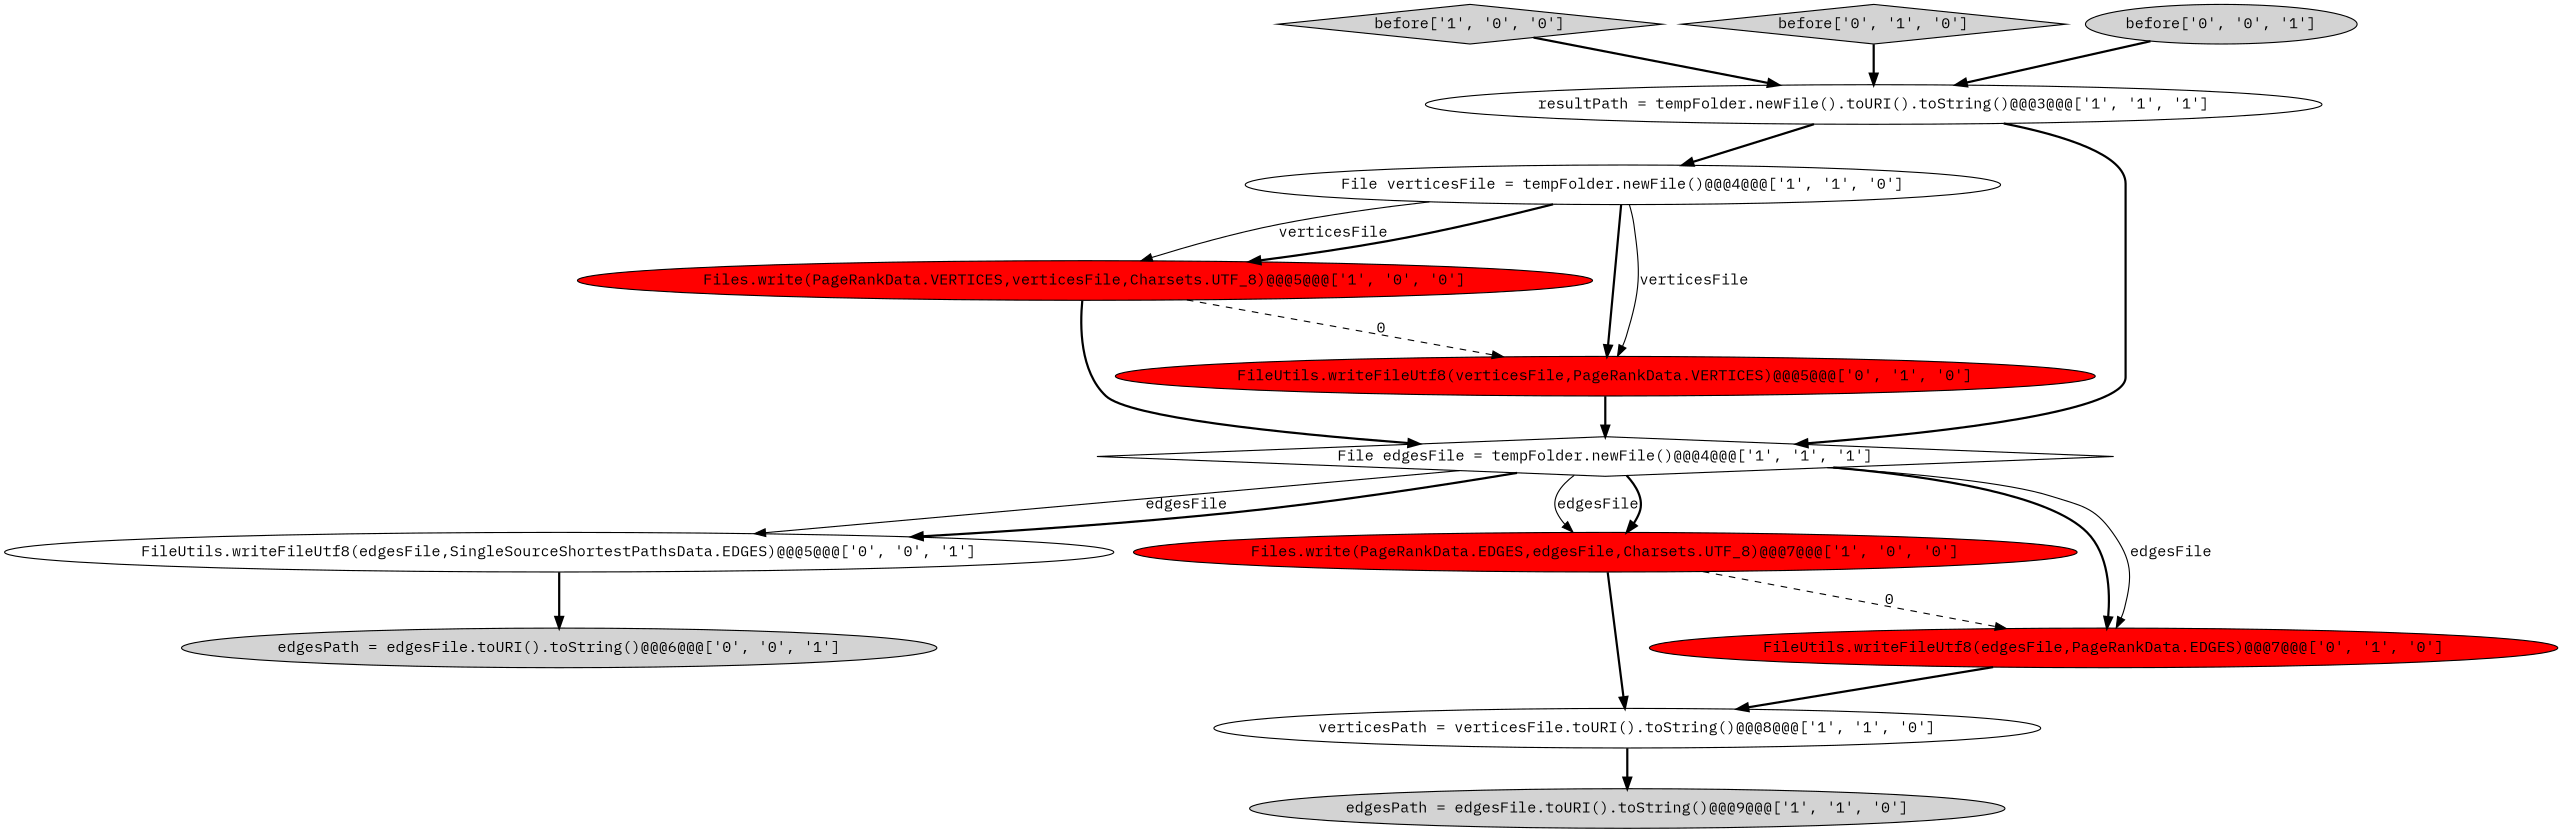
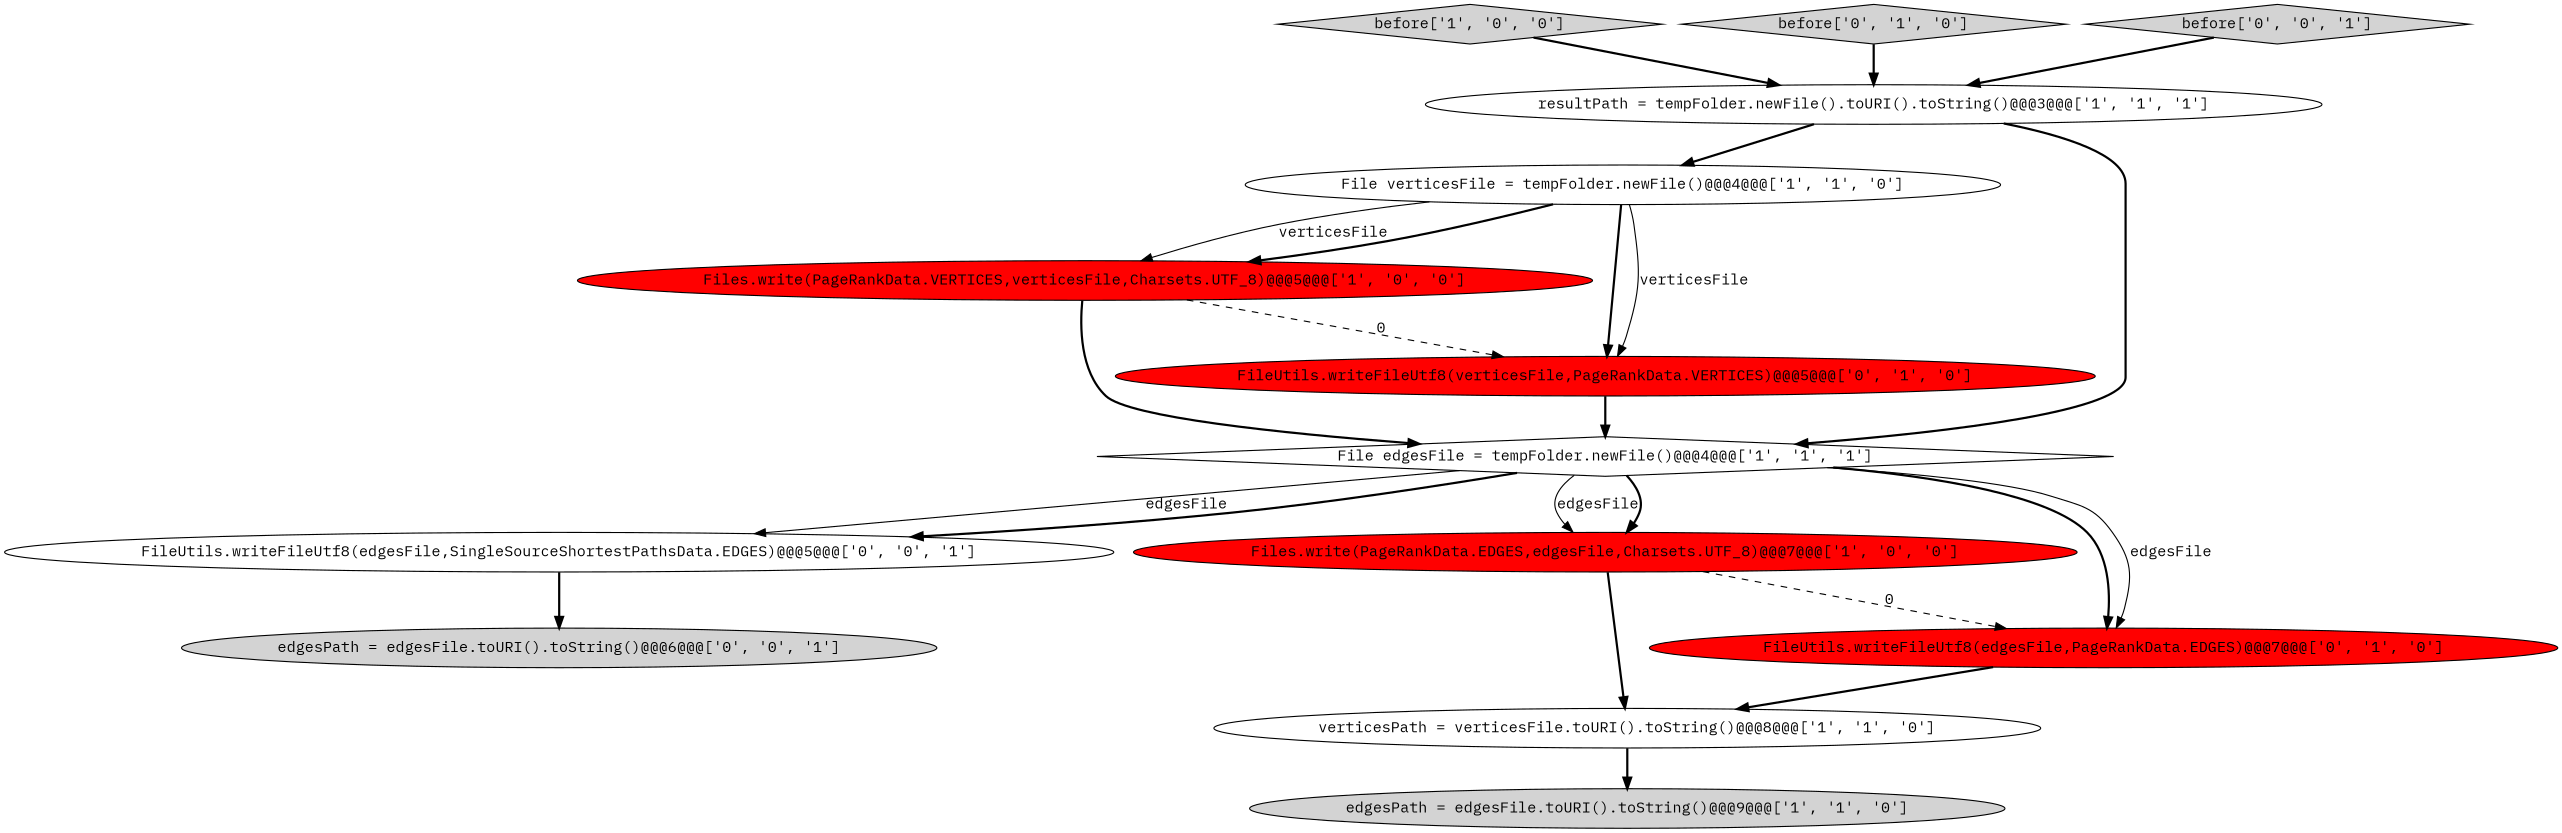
(2221, 24) -> (2277, 24)
